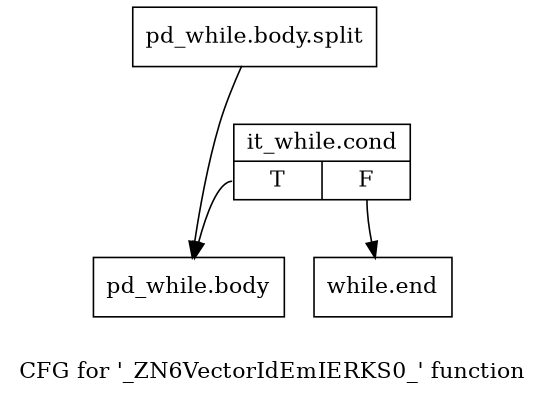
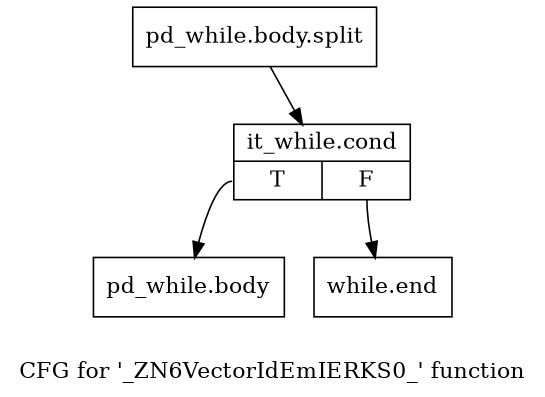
(212, 152) -> (282, 88)
